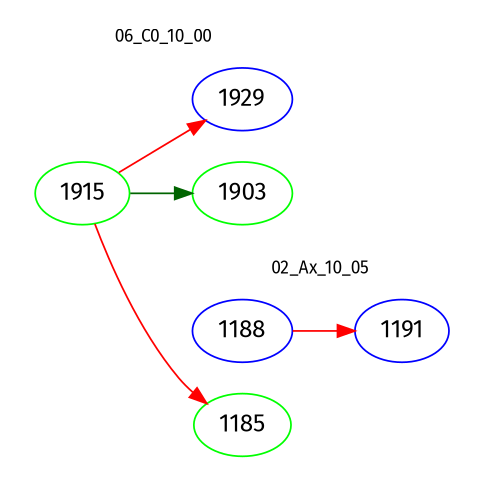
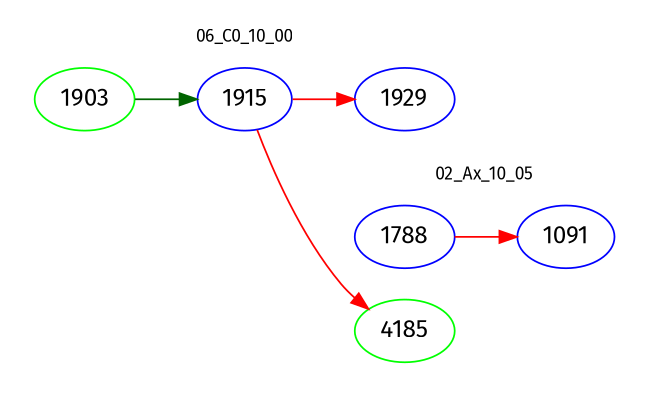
(82, 193) -> (245, 99)
(152, 193) -> (157, 99)
(242, 331) -> (405, 237)
(402, 331) -> (566, 237)
(242, 425) -> (405, 331)
